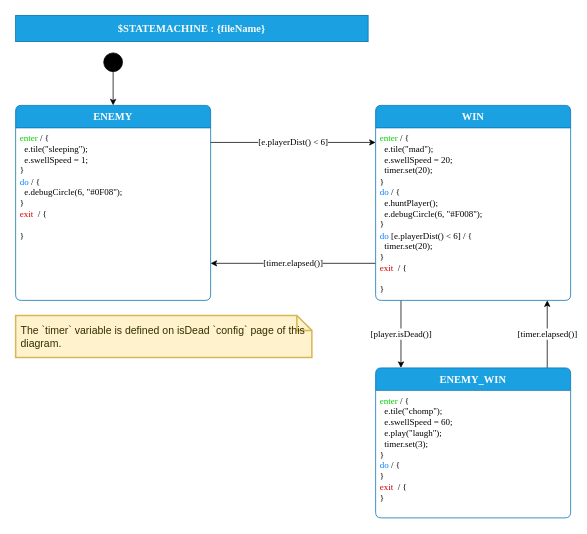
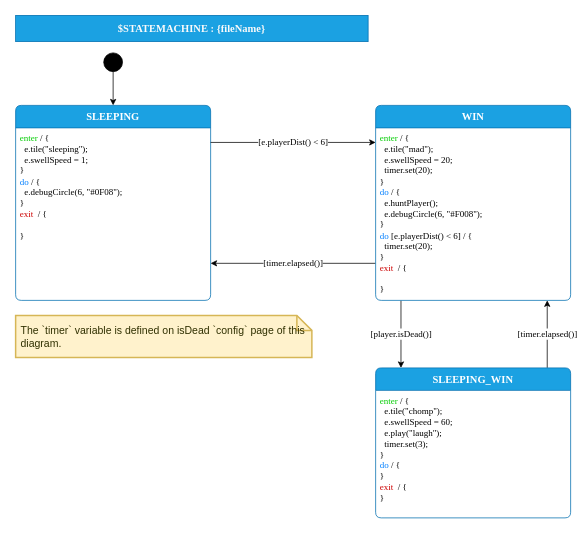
(113, 117) -> (113, 117)
(473, 379) -> (473, 379)
